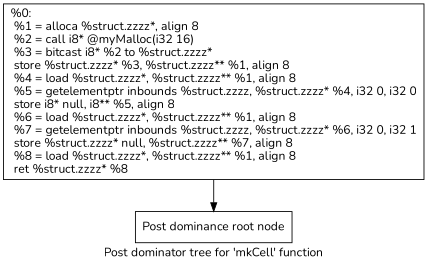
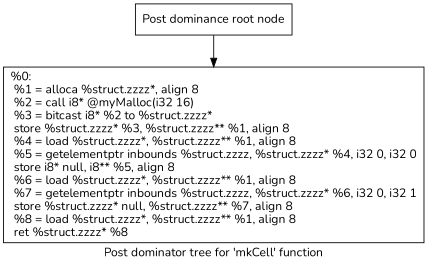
(214, 191) -> (214, 47)
